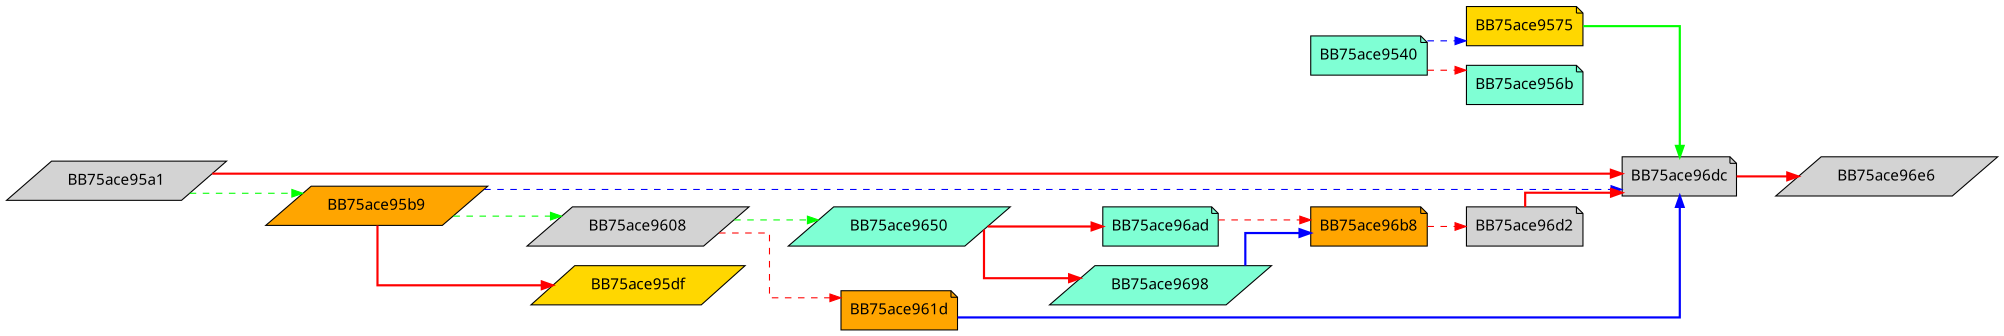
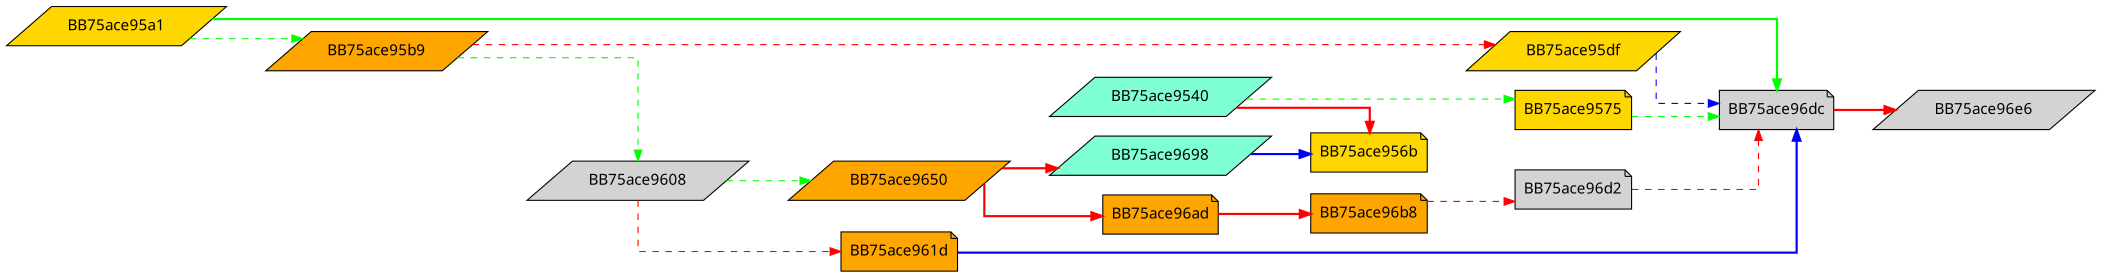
(1680, 38) -> (1670, 117)
(1441, 41) -> (1375, 99)
(1369, 56) -> (1161, 97)
(1441, 70) -> (1310, 108)
(1525, 85) -> (1369, 152)
(912, 174) -> (1025, 19)
(117, 181) -> (117, 26)
(1048, 189) -> (1657, 103)
(1561, 193) -> (1720, 189)
(1259, 220) -> (1259, 214)
(899, 226) -> (899, 181)
(1161, 226) -> (1161, 215)
(1256, 233) -> (1275, 154)
(430, 285) -> (979, 45)
